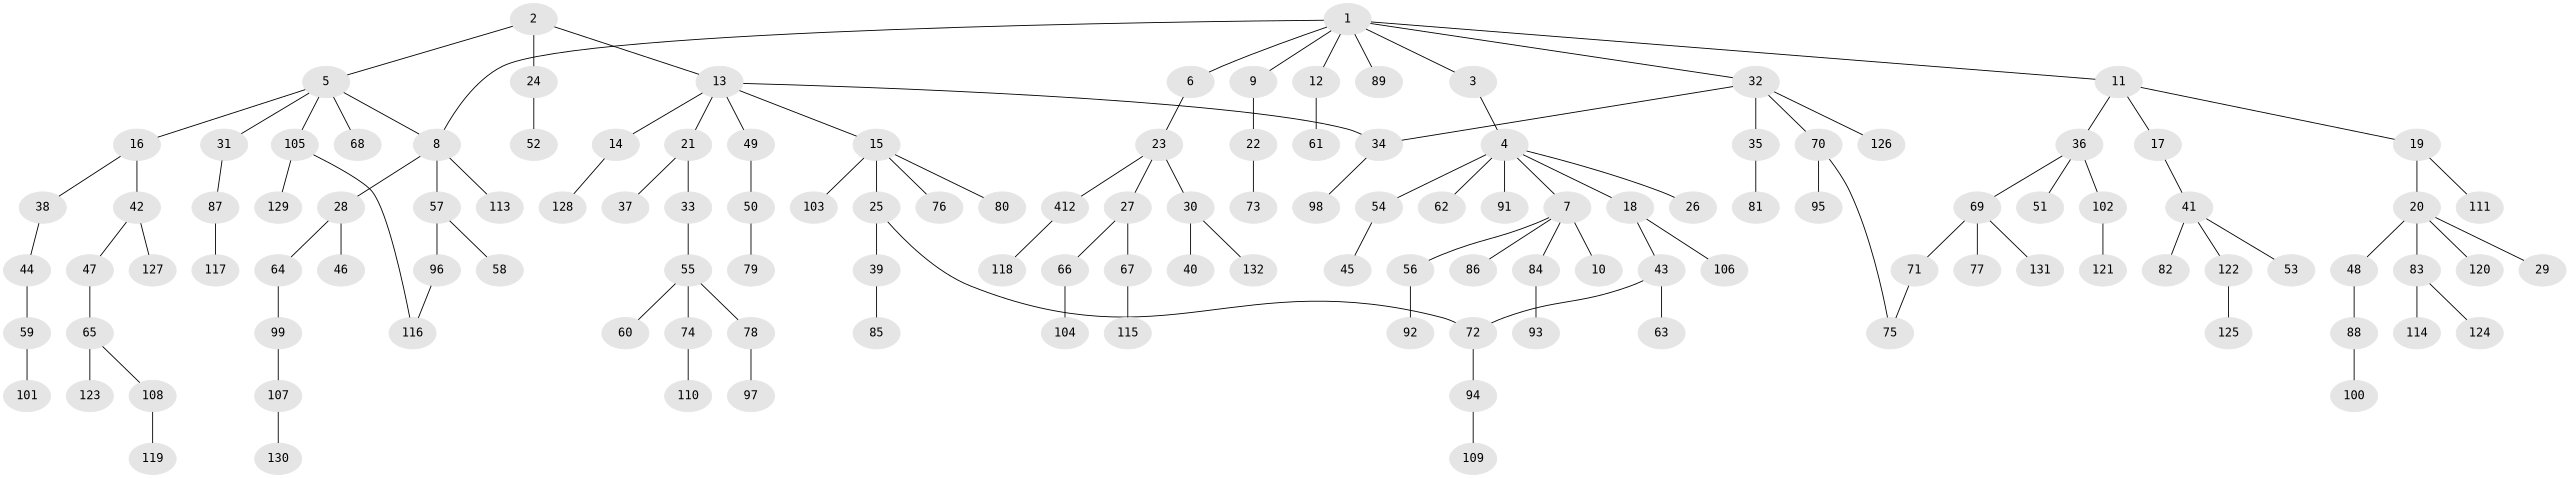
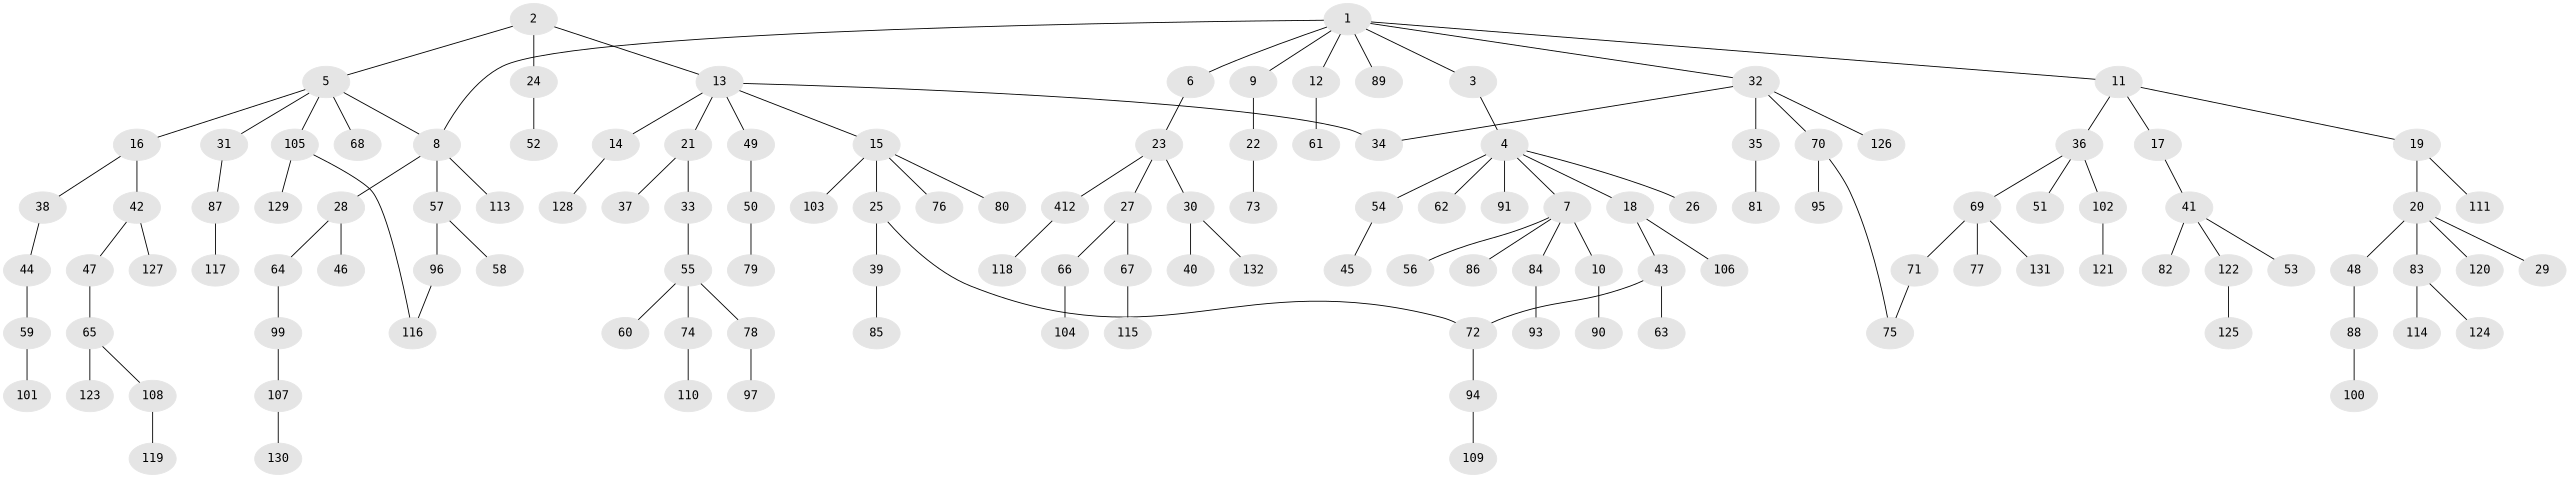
(1316, 208) -> none
(1410, 333) -> none
none -> (1599, 333)
